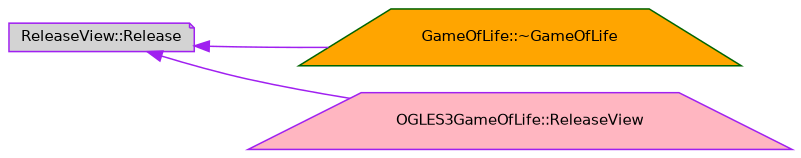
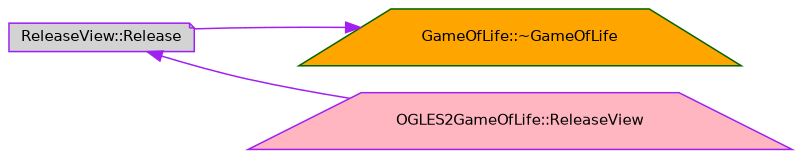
(269, 47) -> (270, 27)
(520, 121) -> (520, 121)
